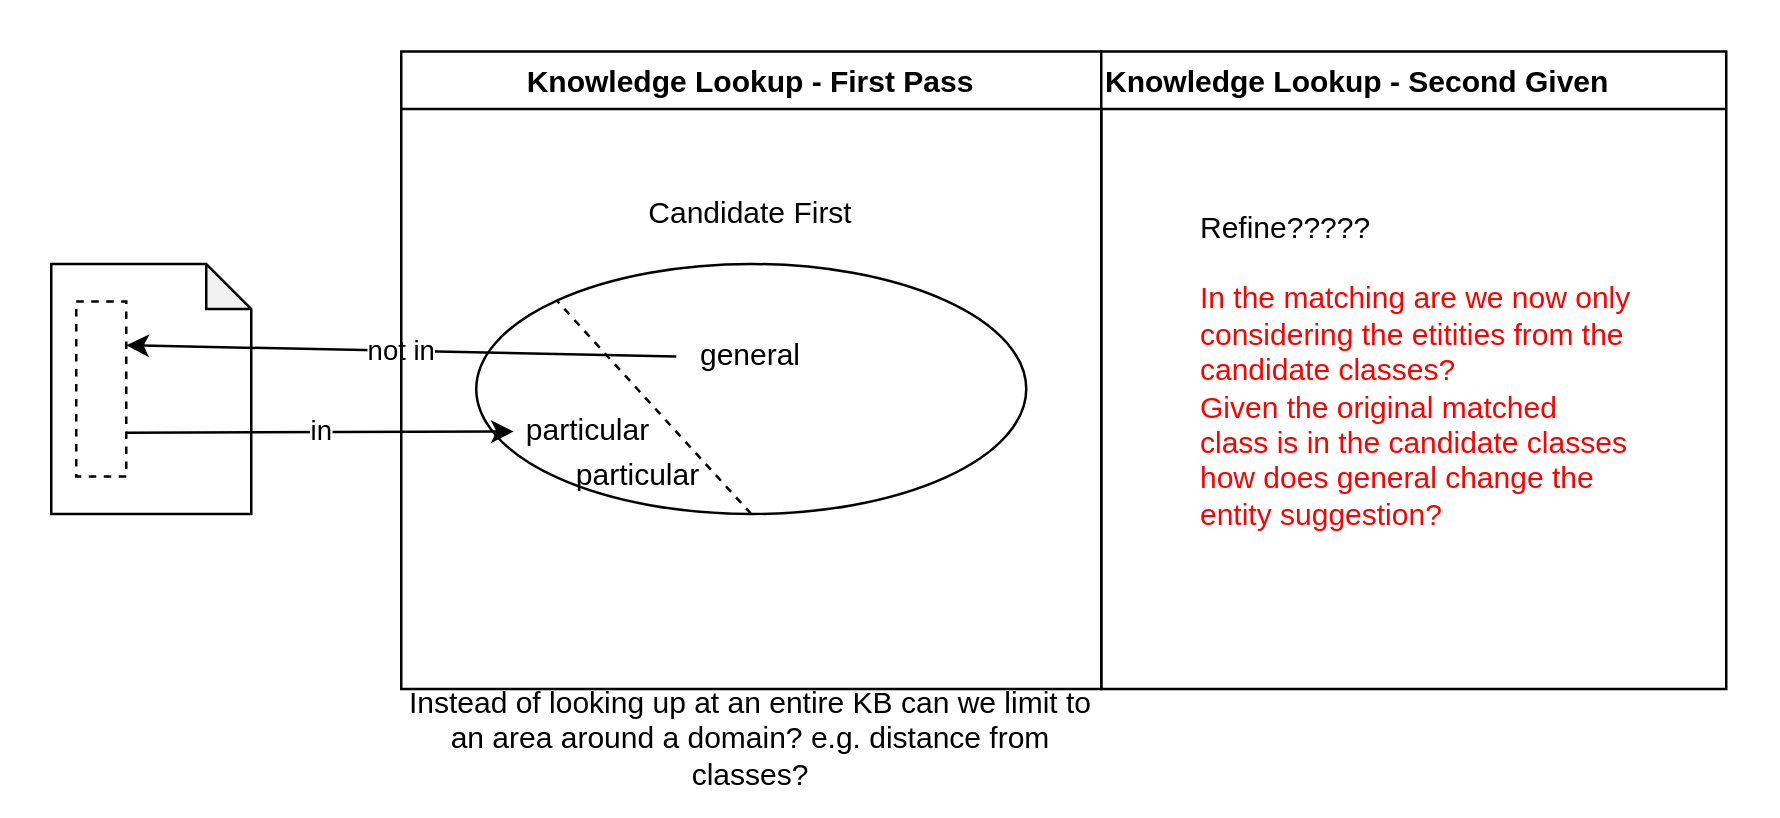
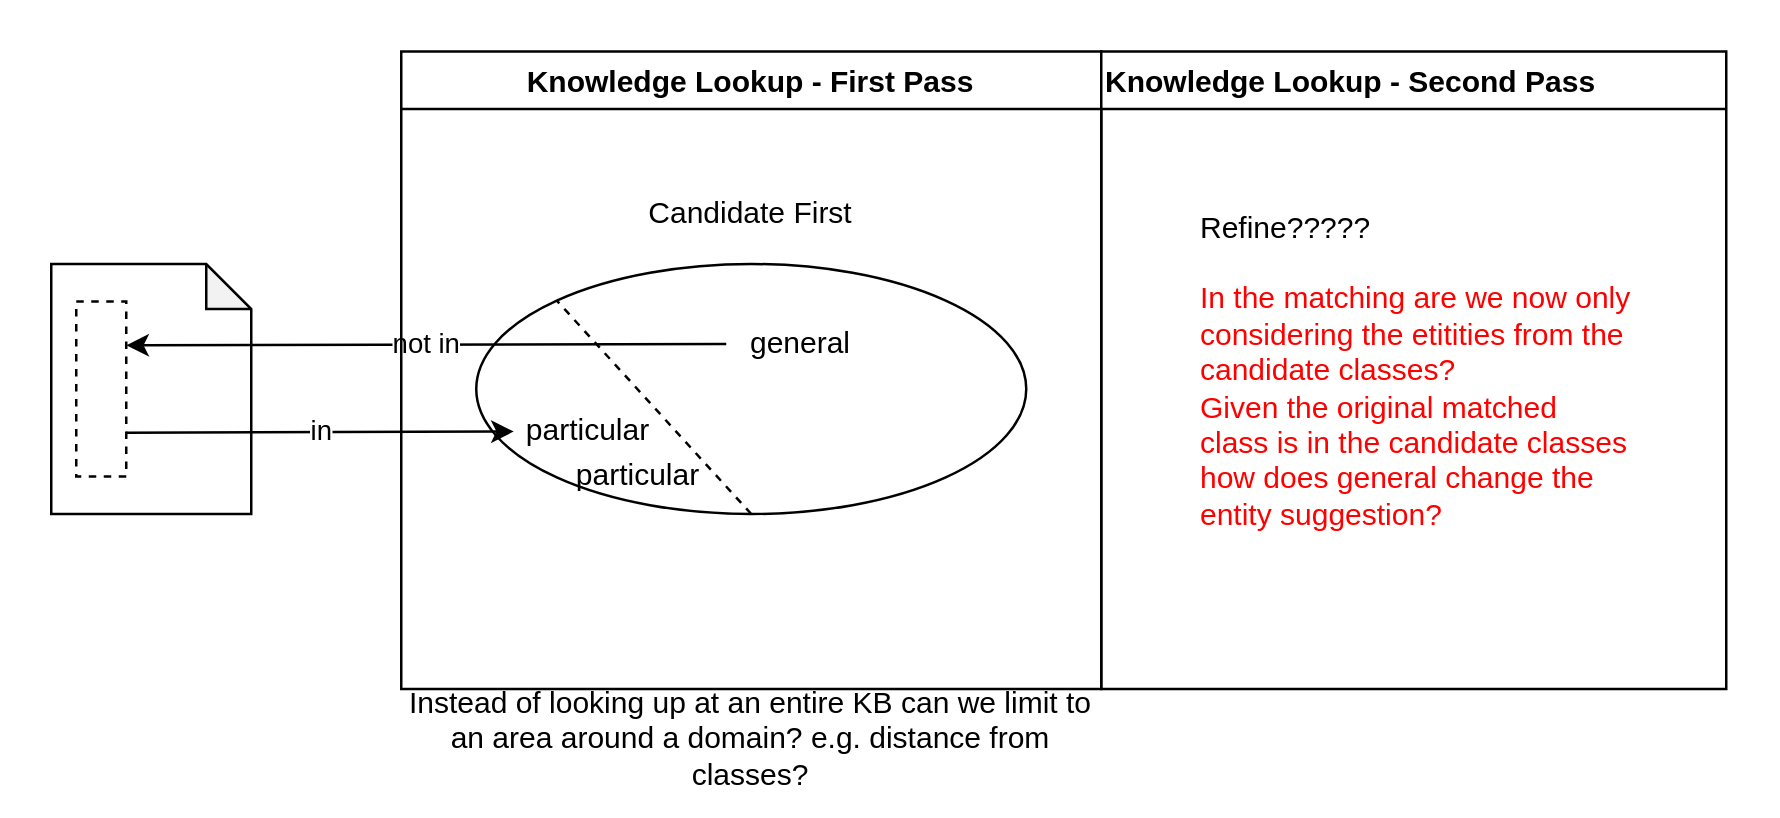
(1342, 81) -> (1338, 81)
(751, 356) -> (801, 344)
